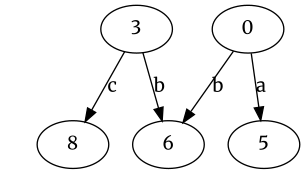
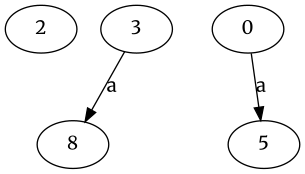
none -> (41, 29)
(112, 87) -> (112, 87)
(168, 145) -> none
